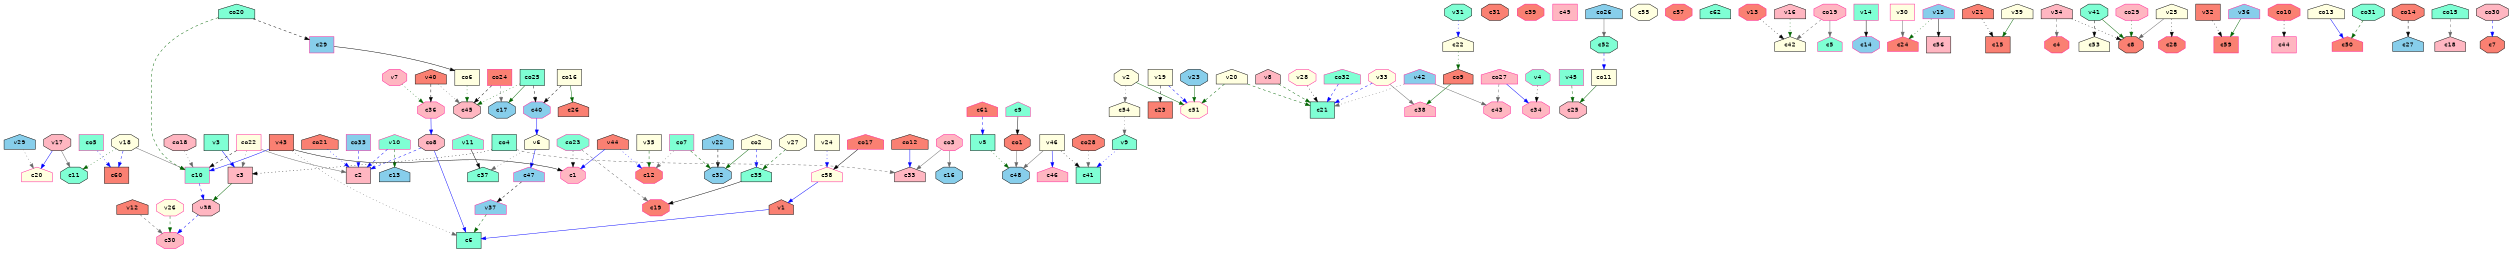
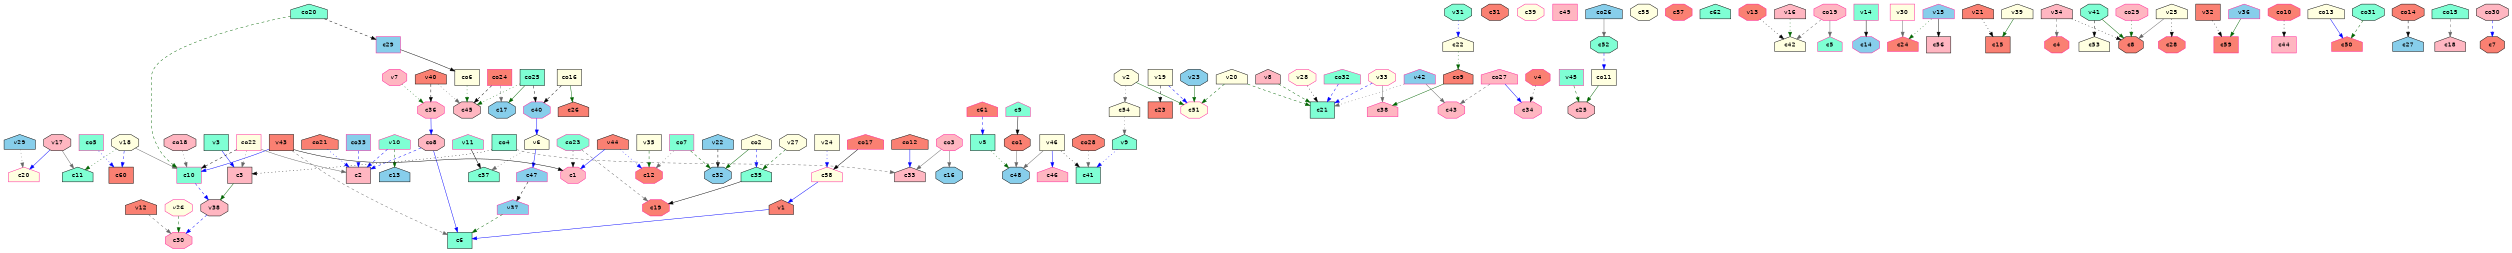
(1531, 12) -> (1531, 12)
(1538, 77) -> (1538, 77)
(74, 175) -> (78, 175)
(369, 197) -> (365, 196)
